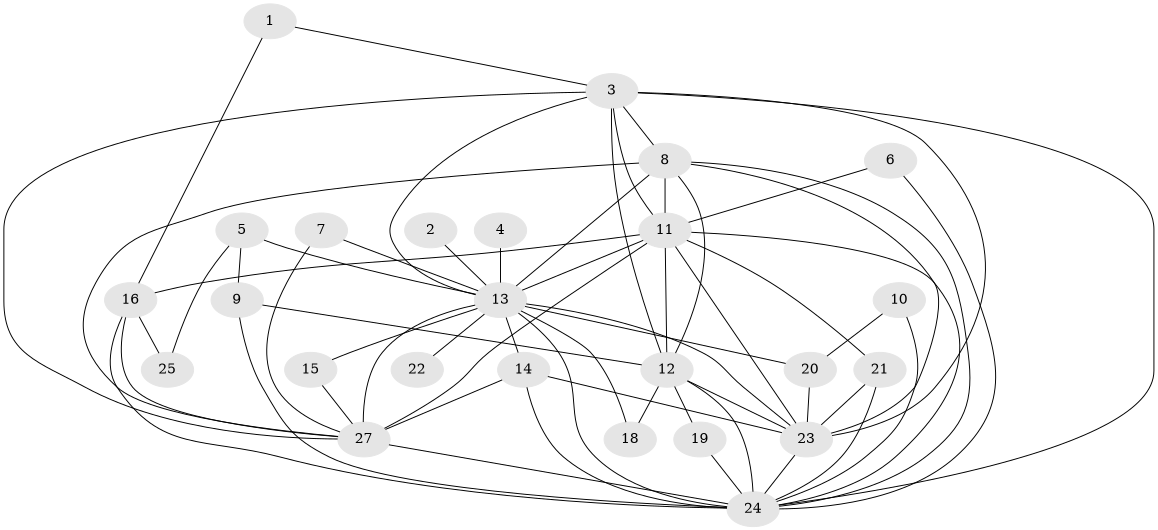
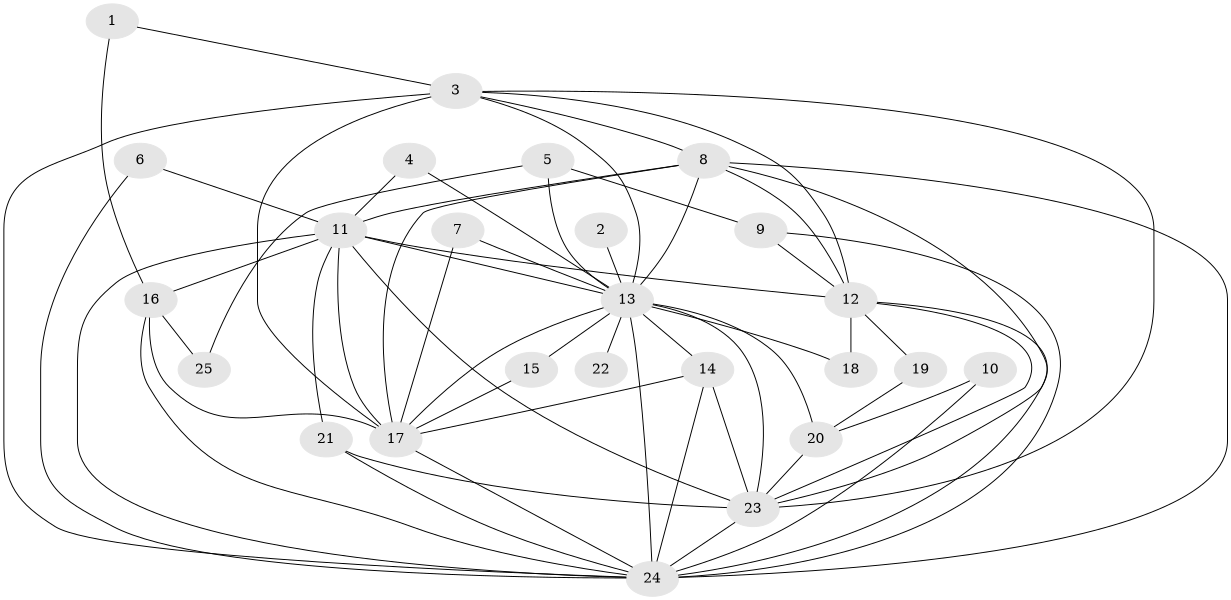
(627, 170) -> (369, 202)
(364, 439) -> (396, 439)
(727, 474) -> (868, 405)
